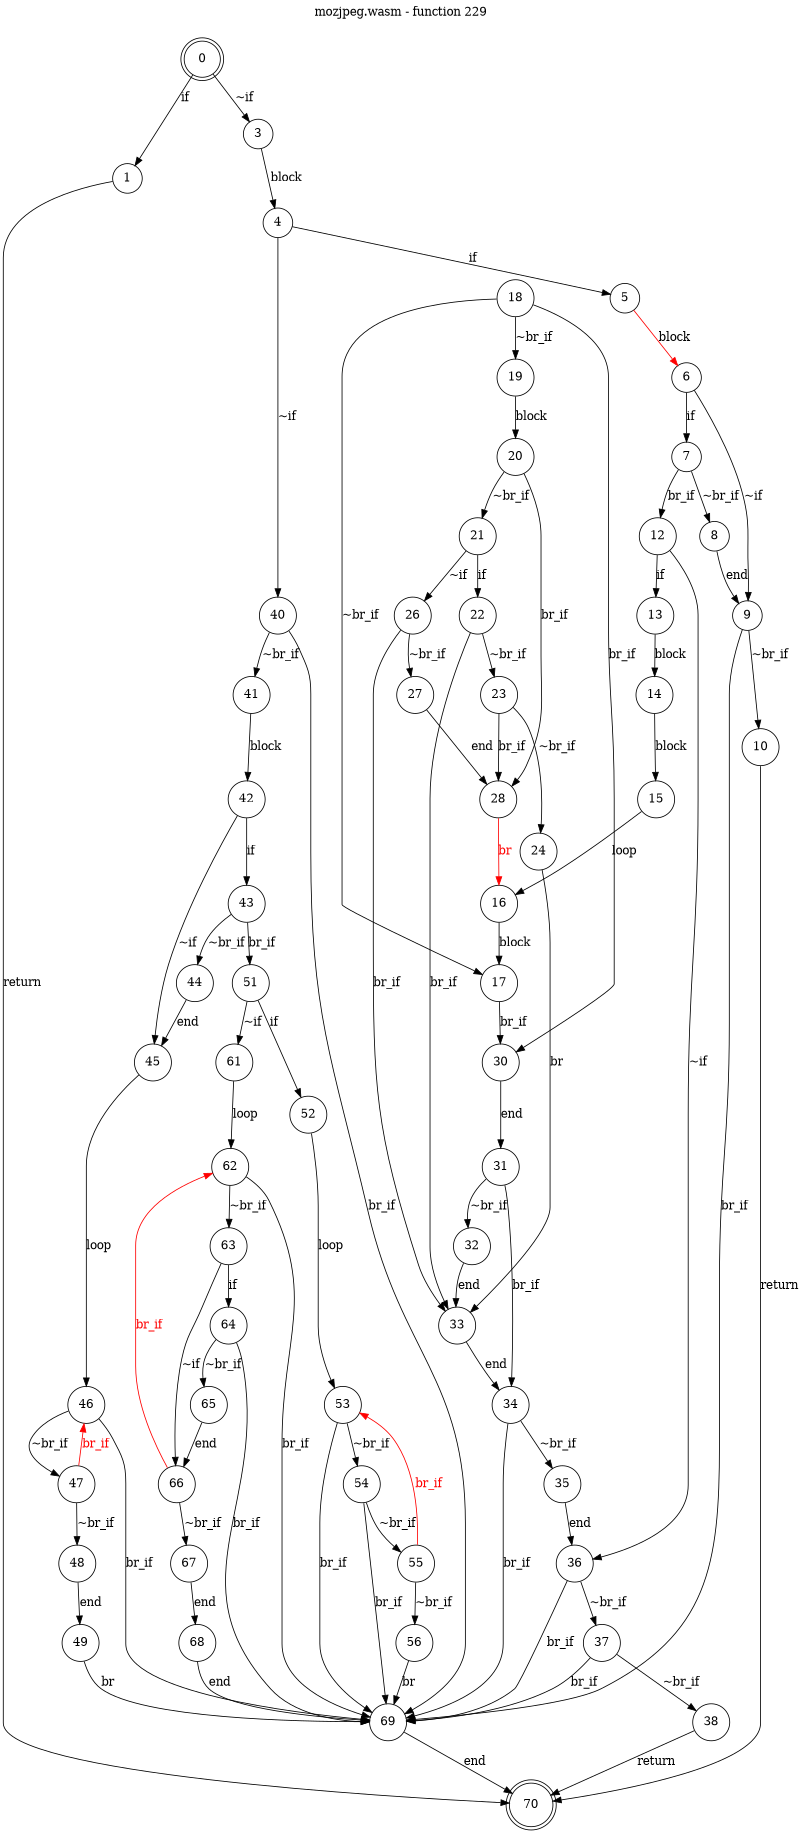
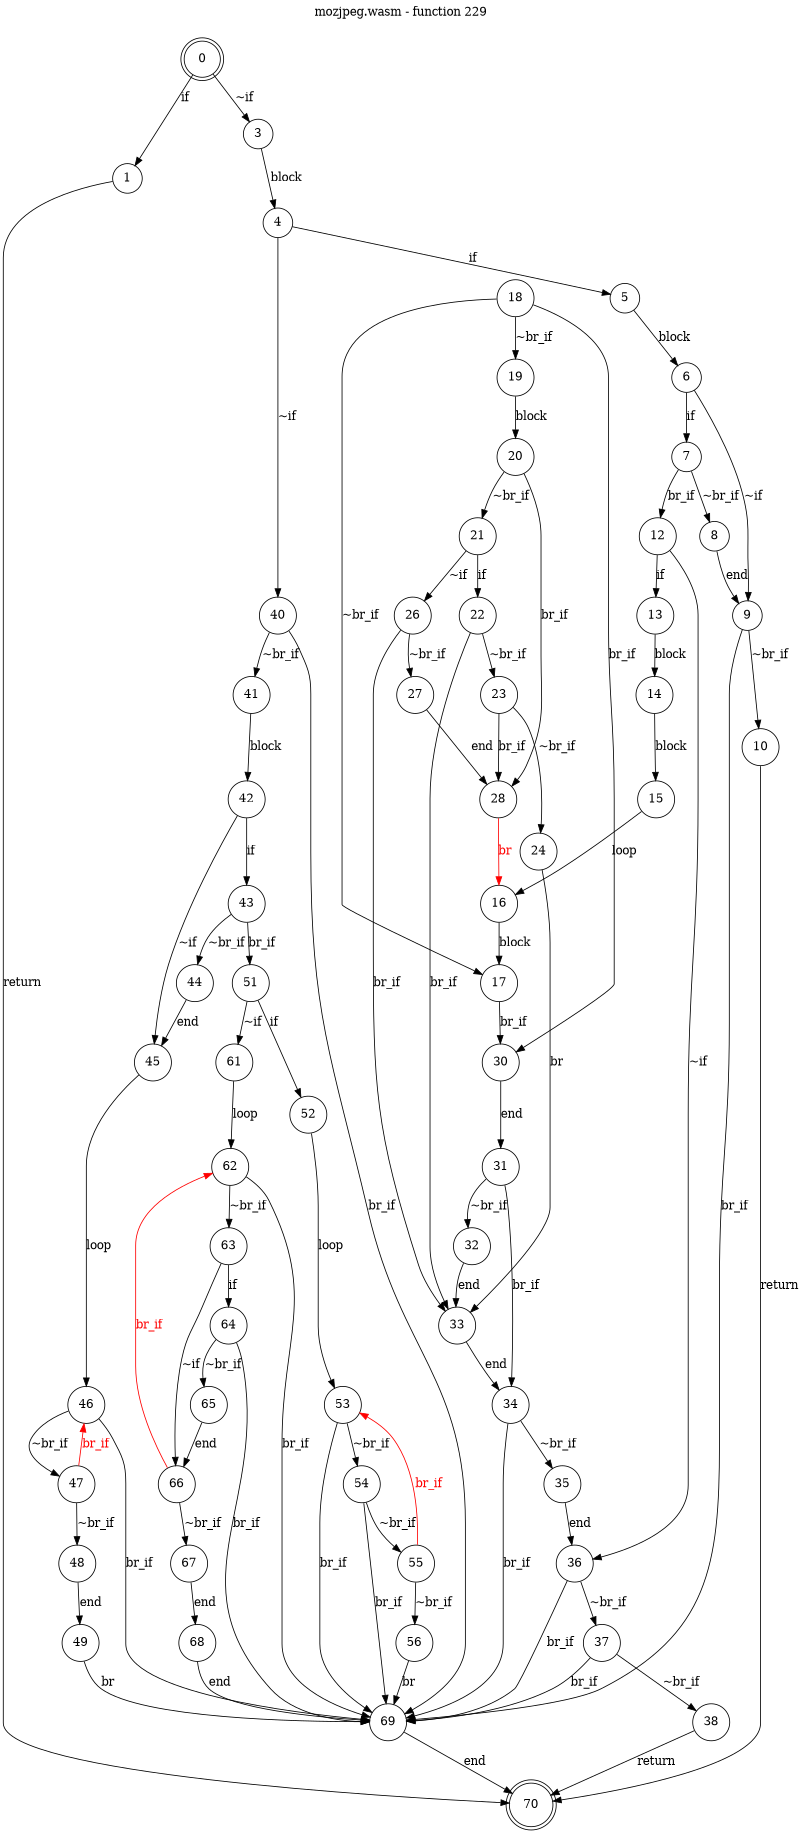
(653, 335) -> (653, 335)
